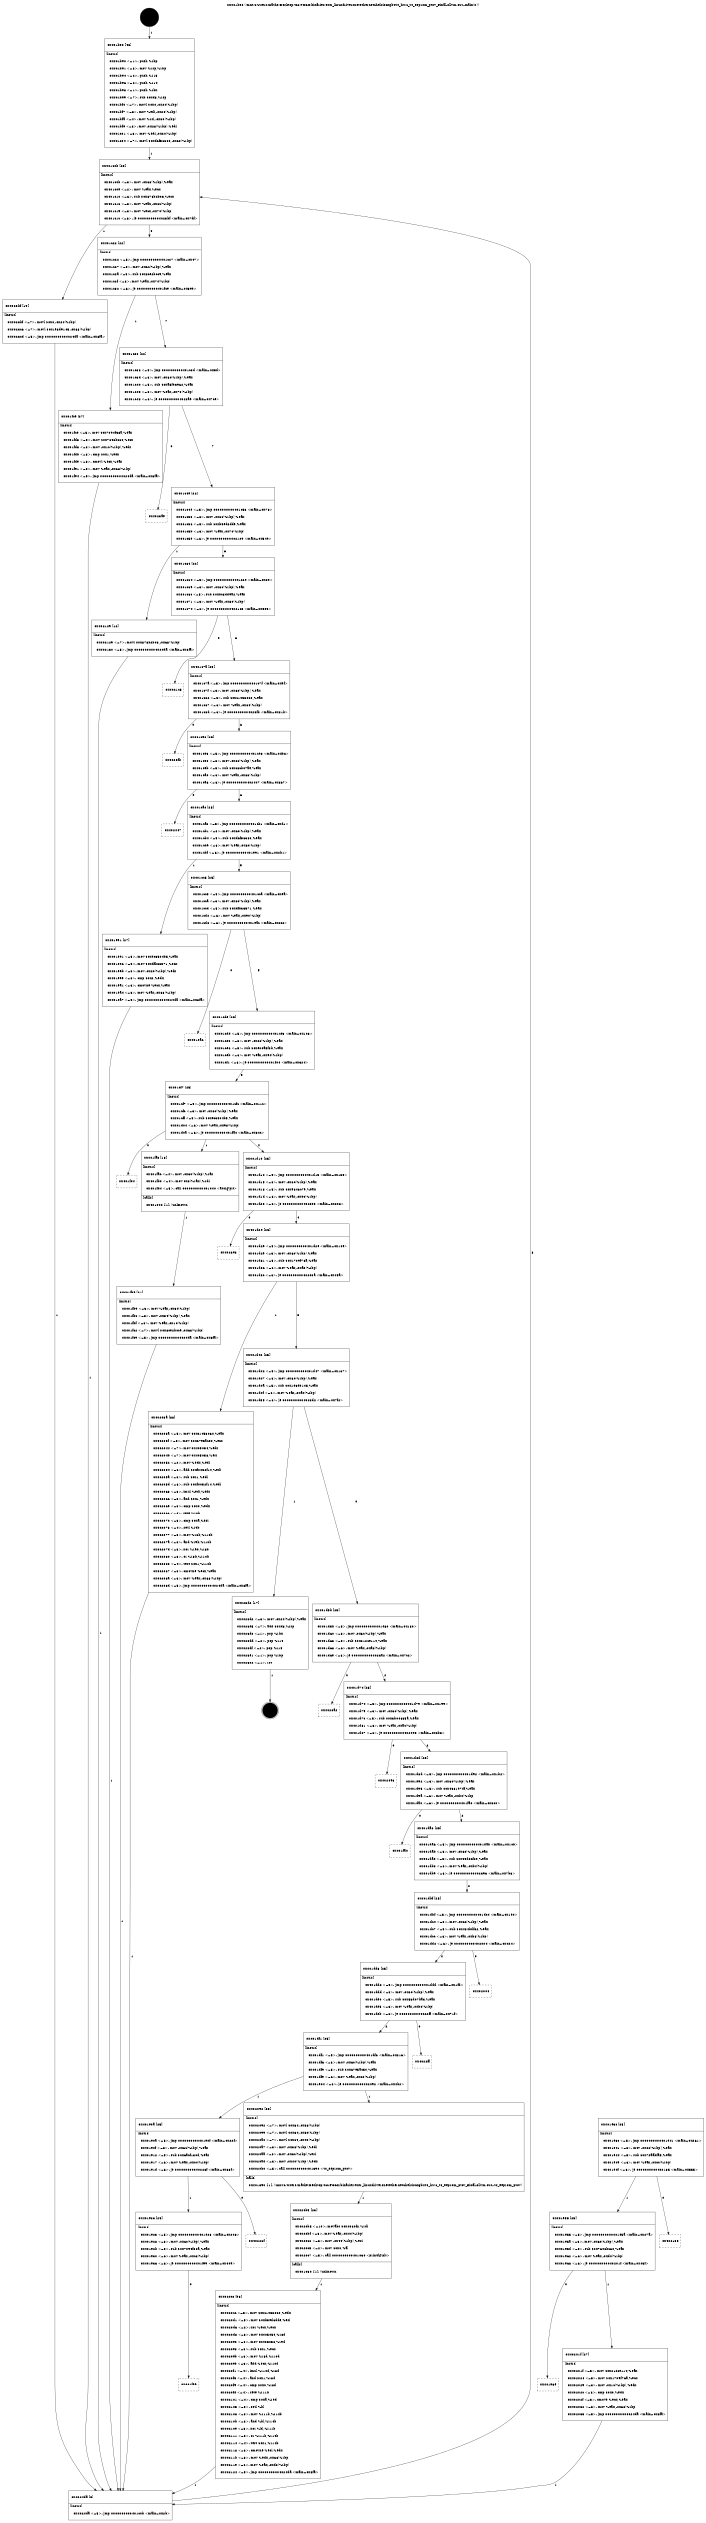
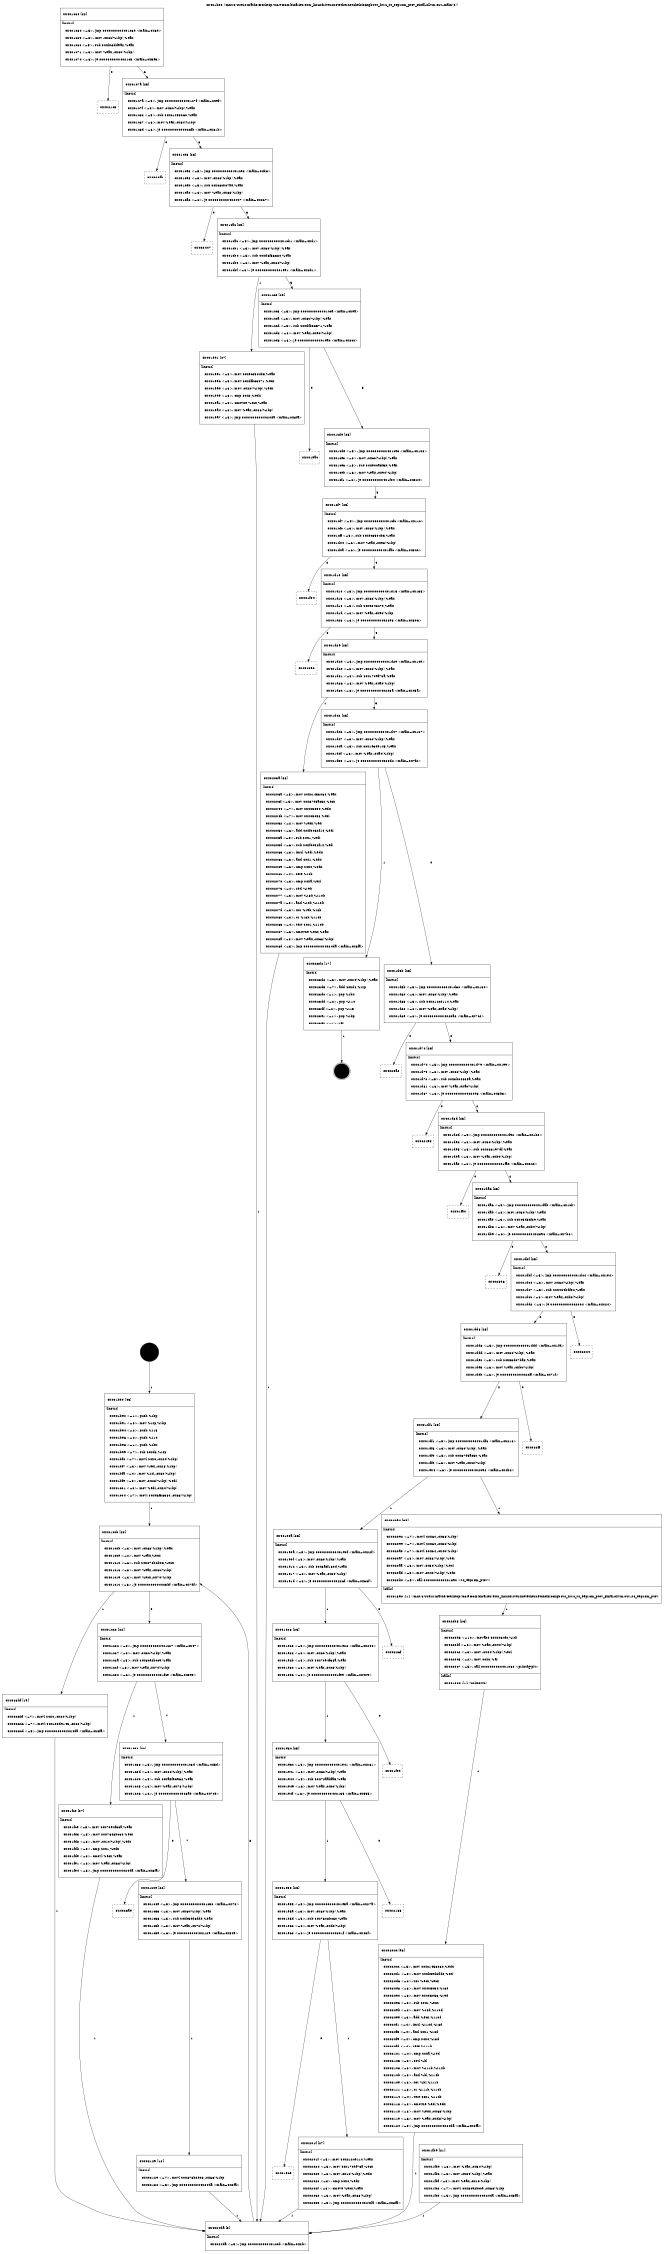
(223, 550) -> none
(190, 1182) -> none
none -> (496, 1282)
none -> (325, 1711)
